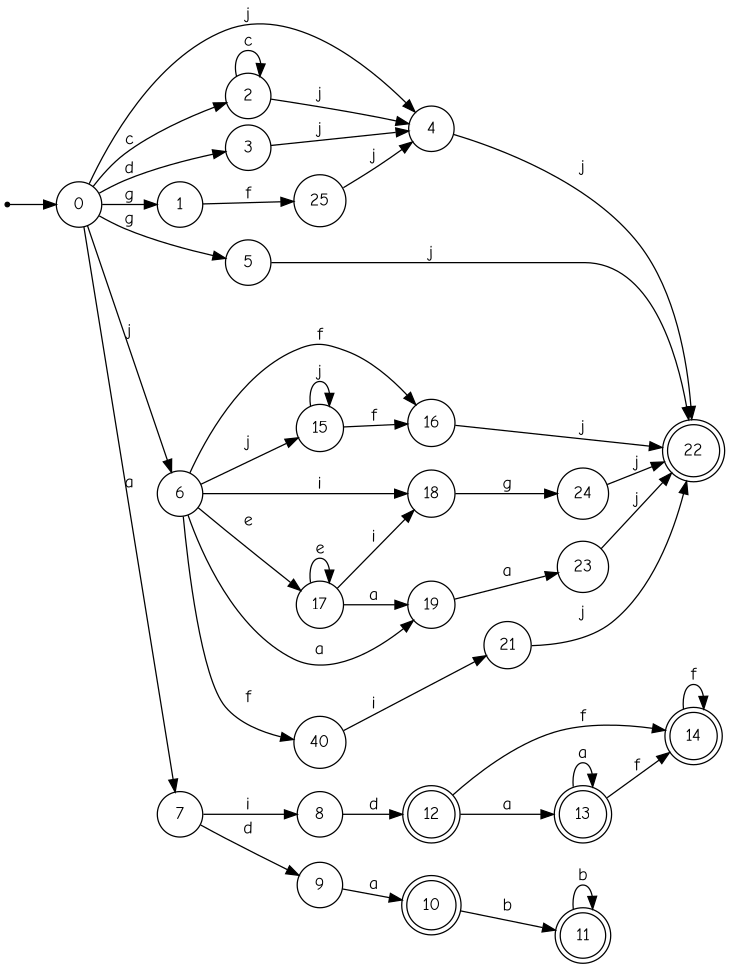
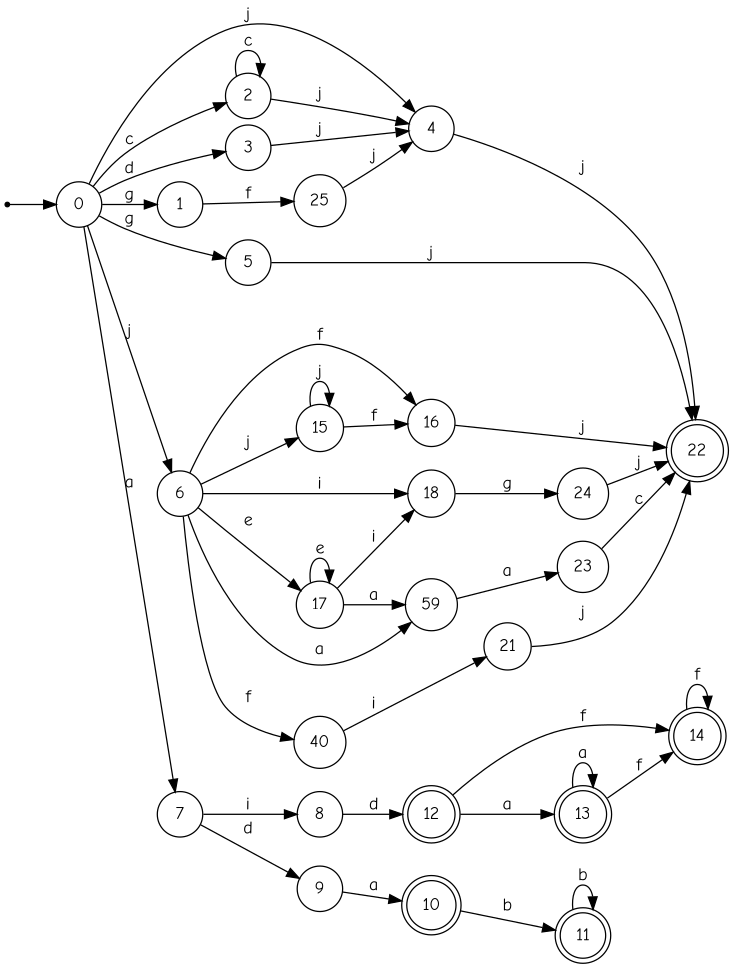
(637, 499) -> (639, 499)
(431, 605) -> (431, 605)
